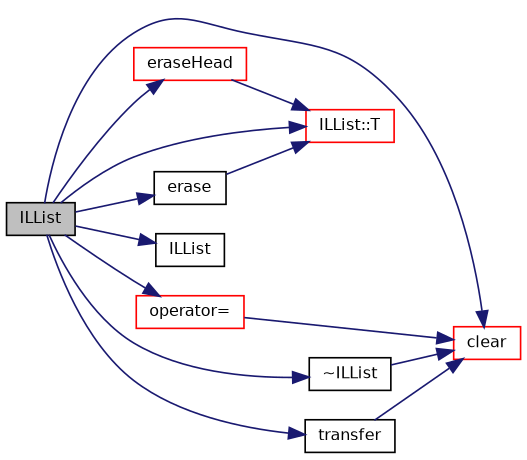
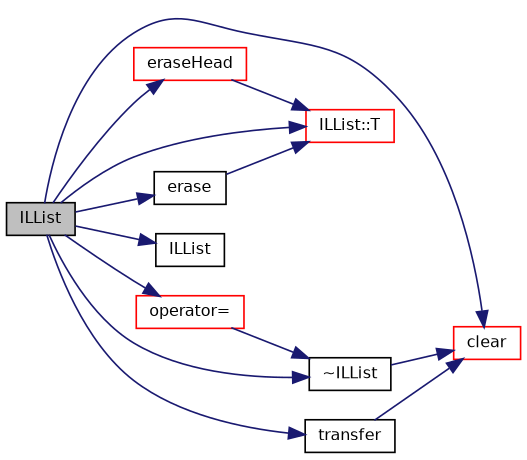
(340, 328) -> (262, 340)
